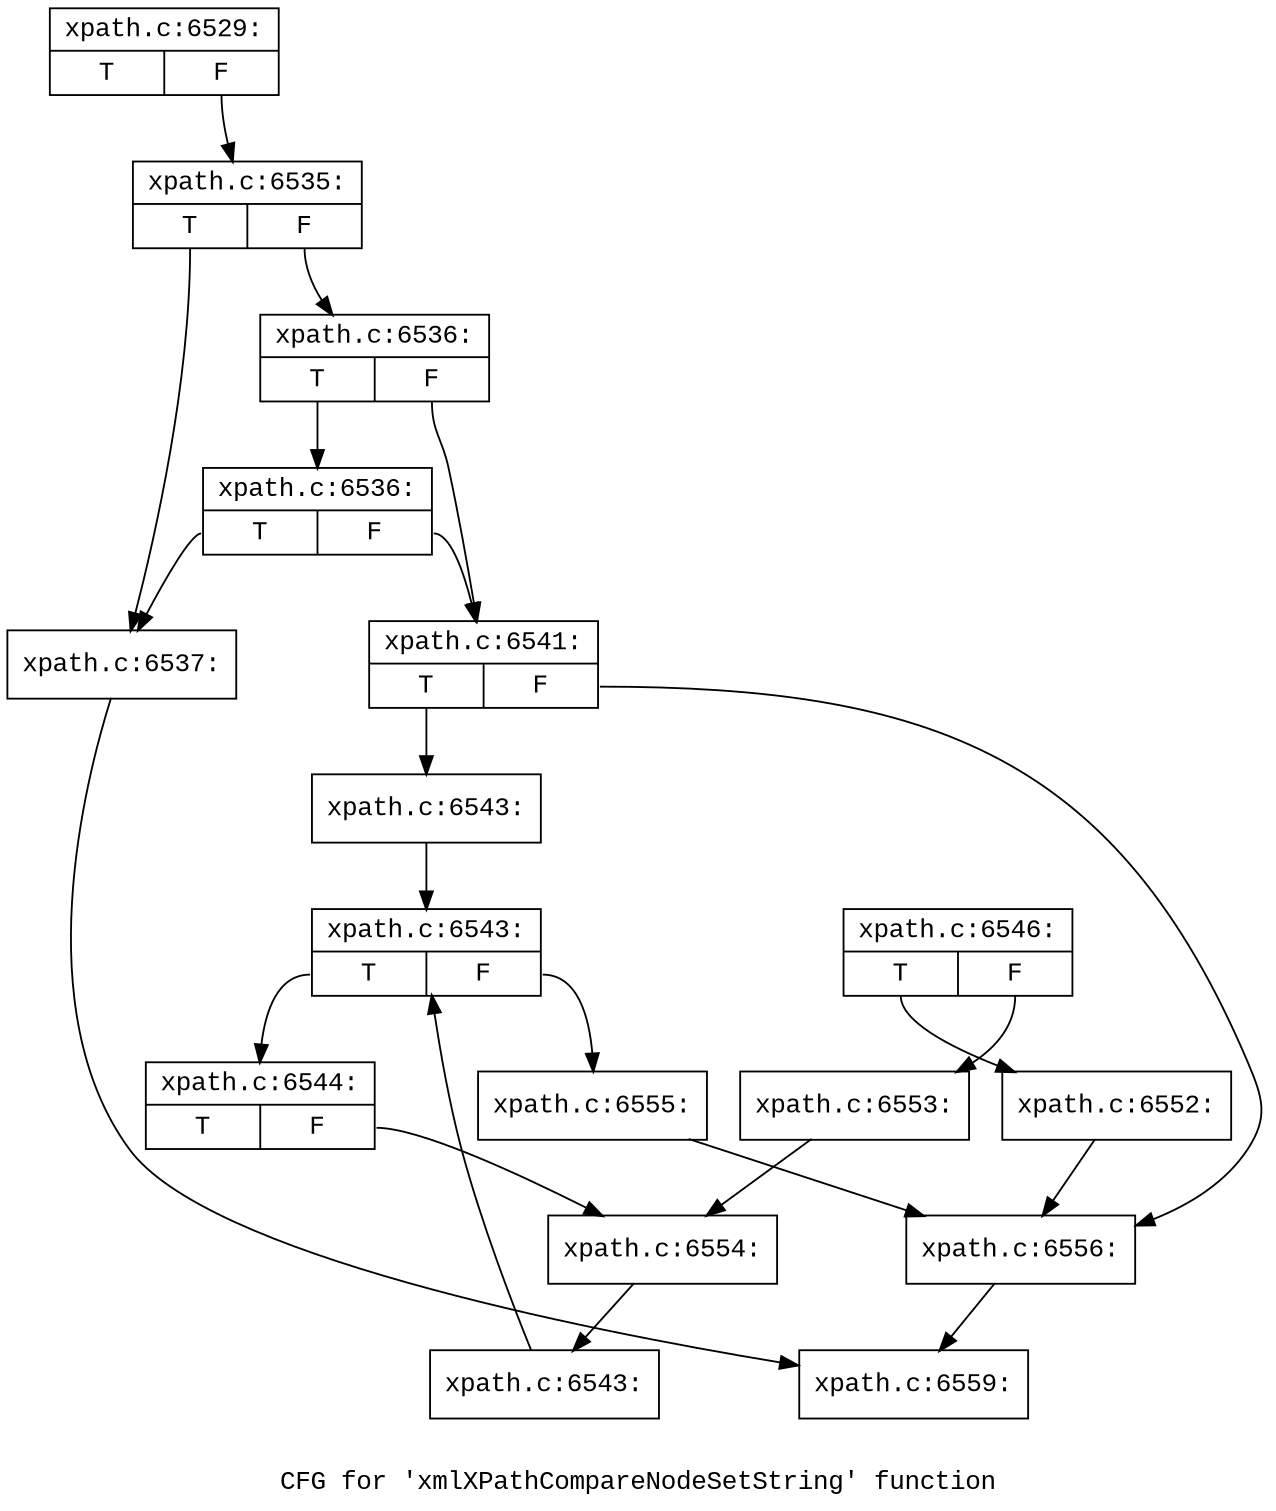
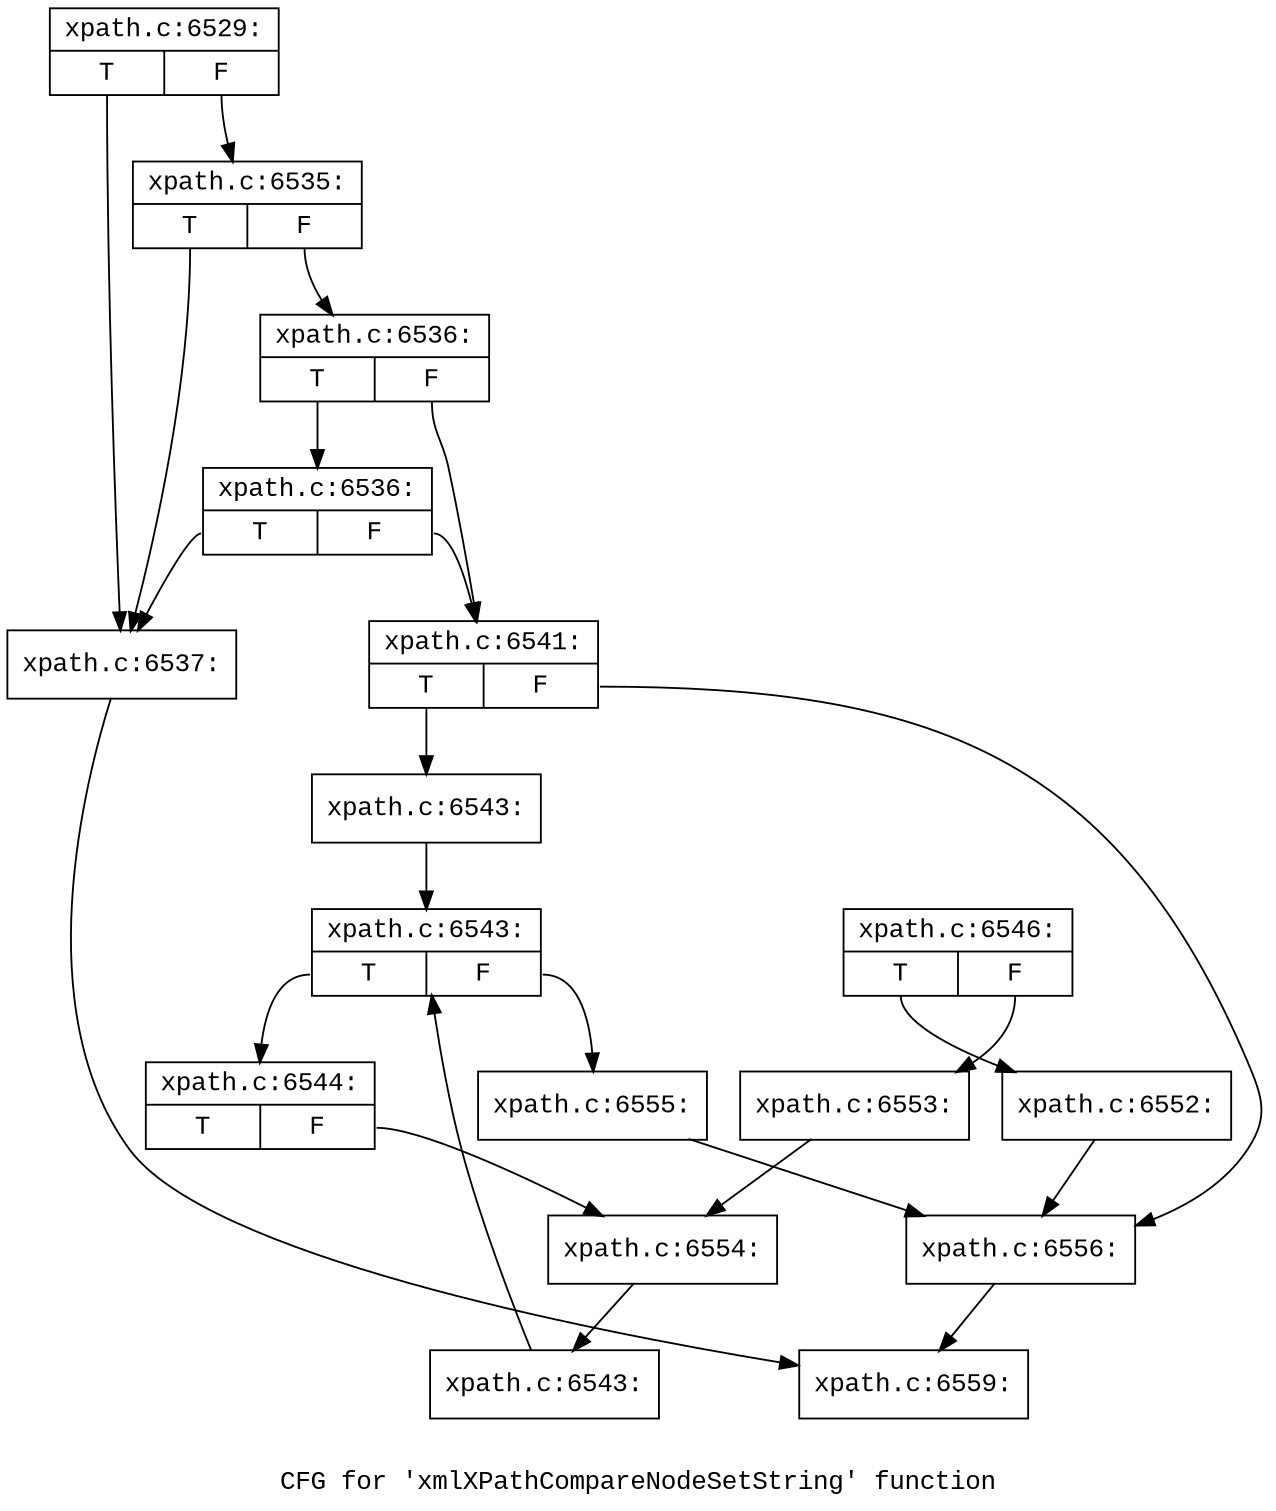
none -> (111, 354)
